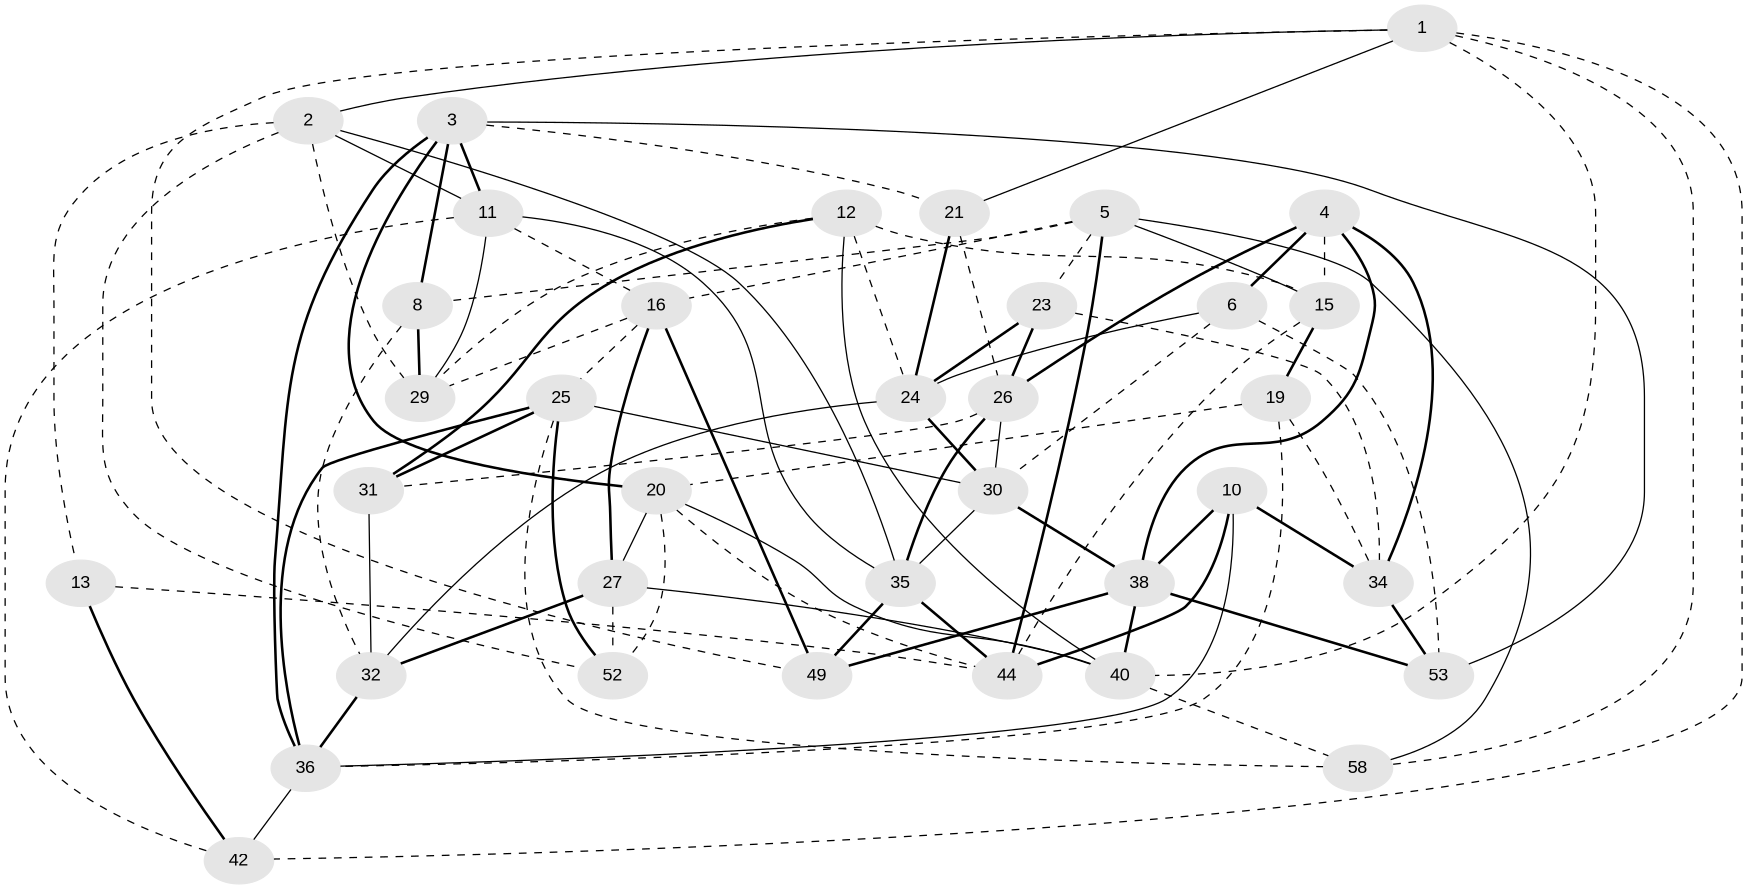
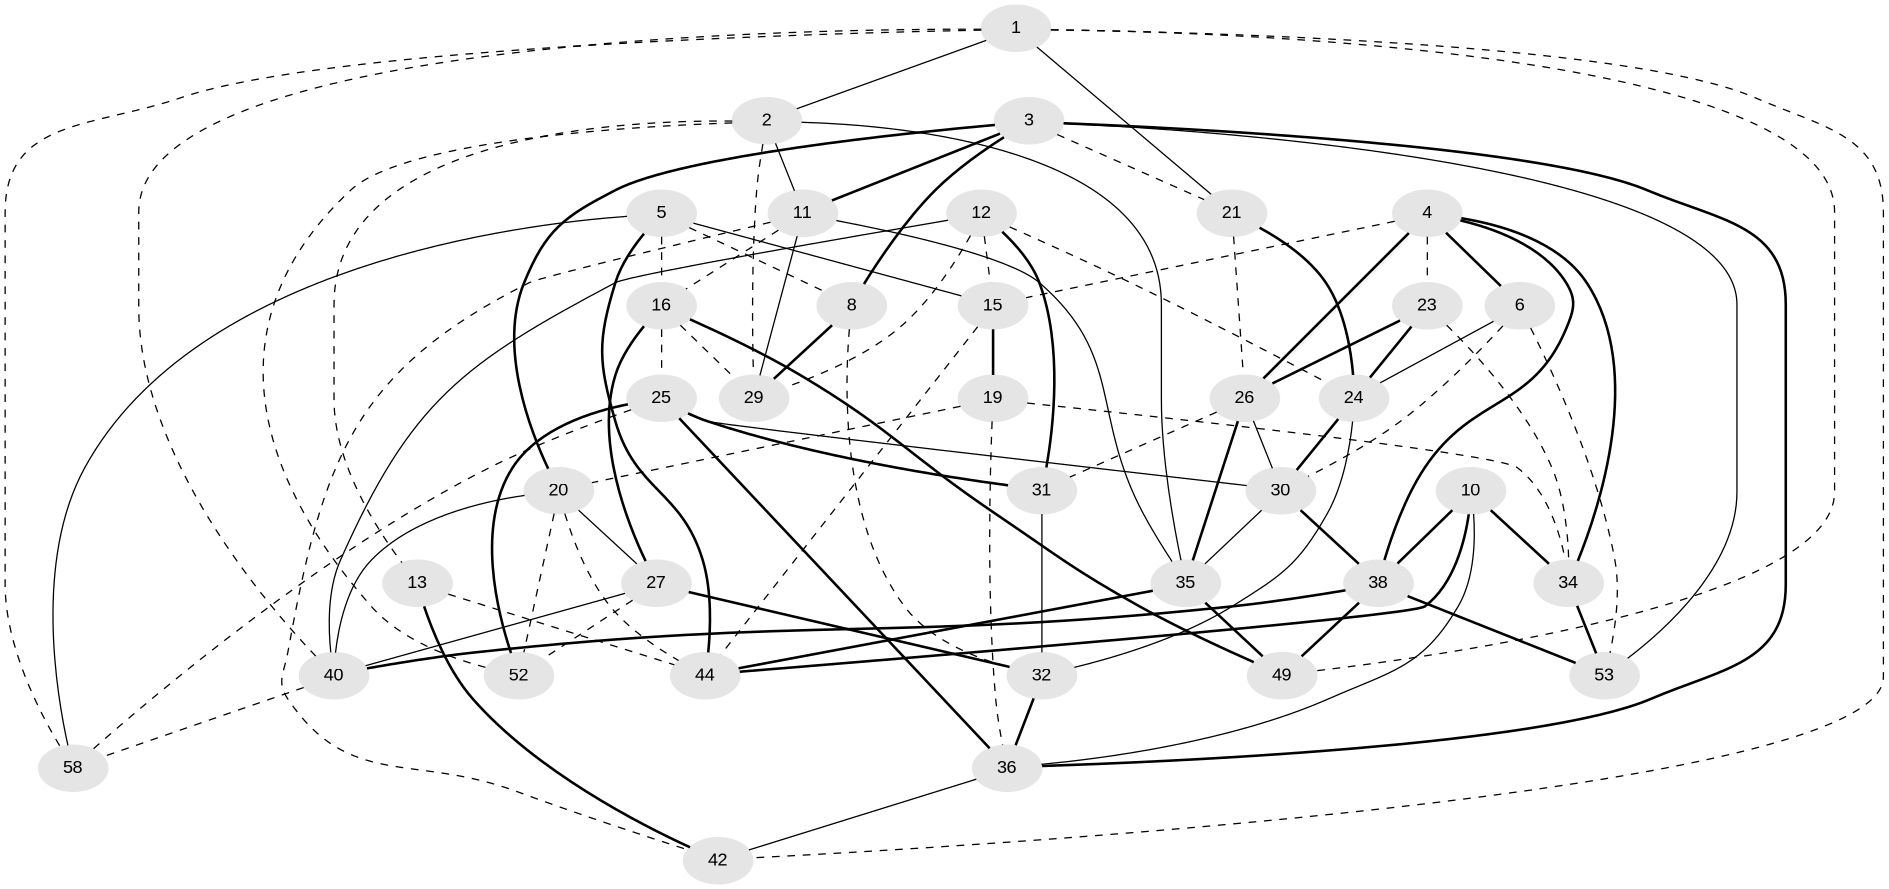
(1070, 265) -> (1427, 260)
